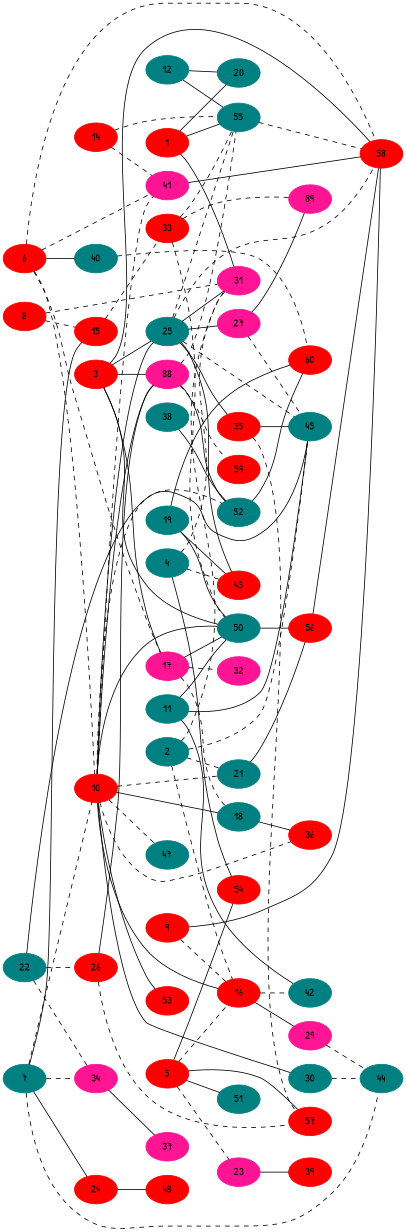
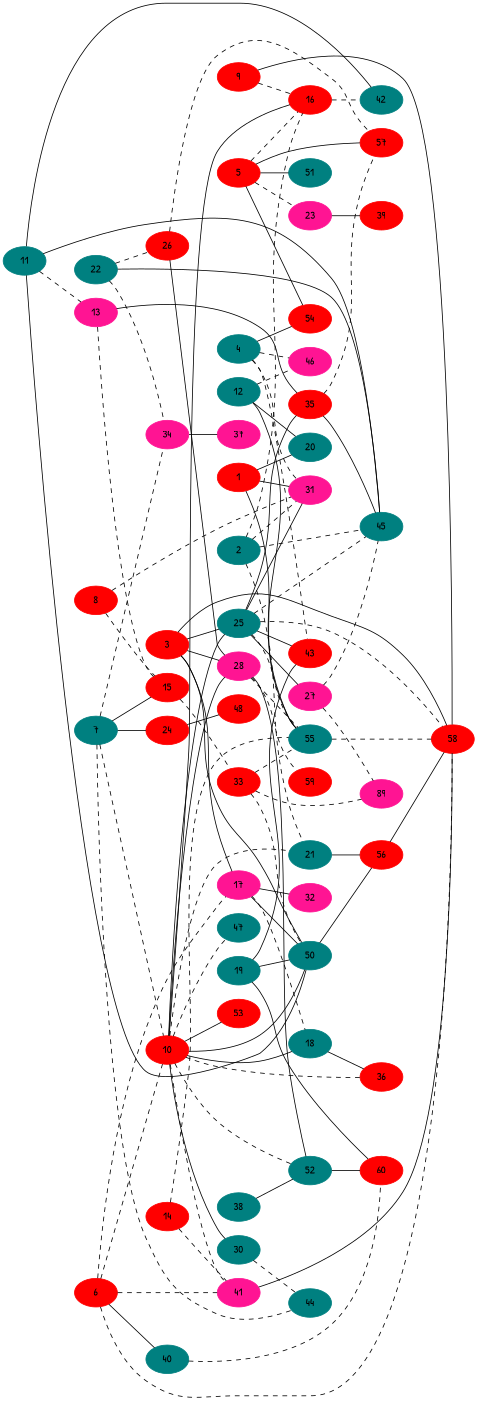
(282, 265) -> (351, 745)
none -> (96, 312)
none -> (310, 362)
(167, 374) -> (239, 666)
(203, 669) -> (269, 891)
(310, 1036) -> none
